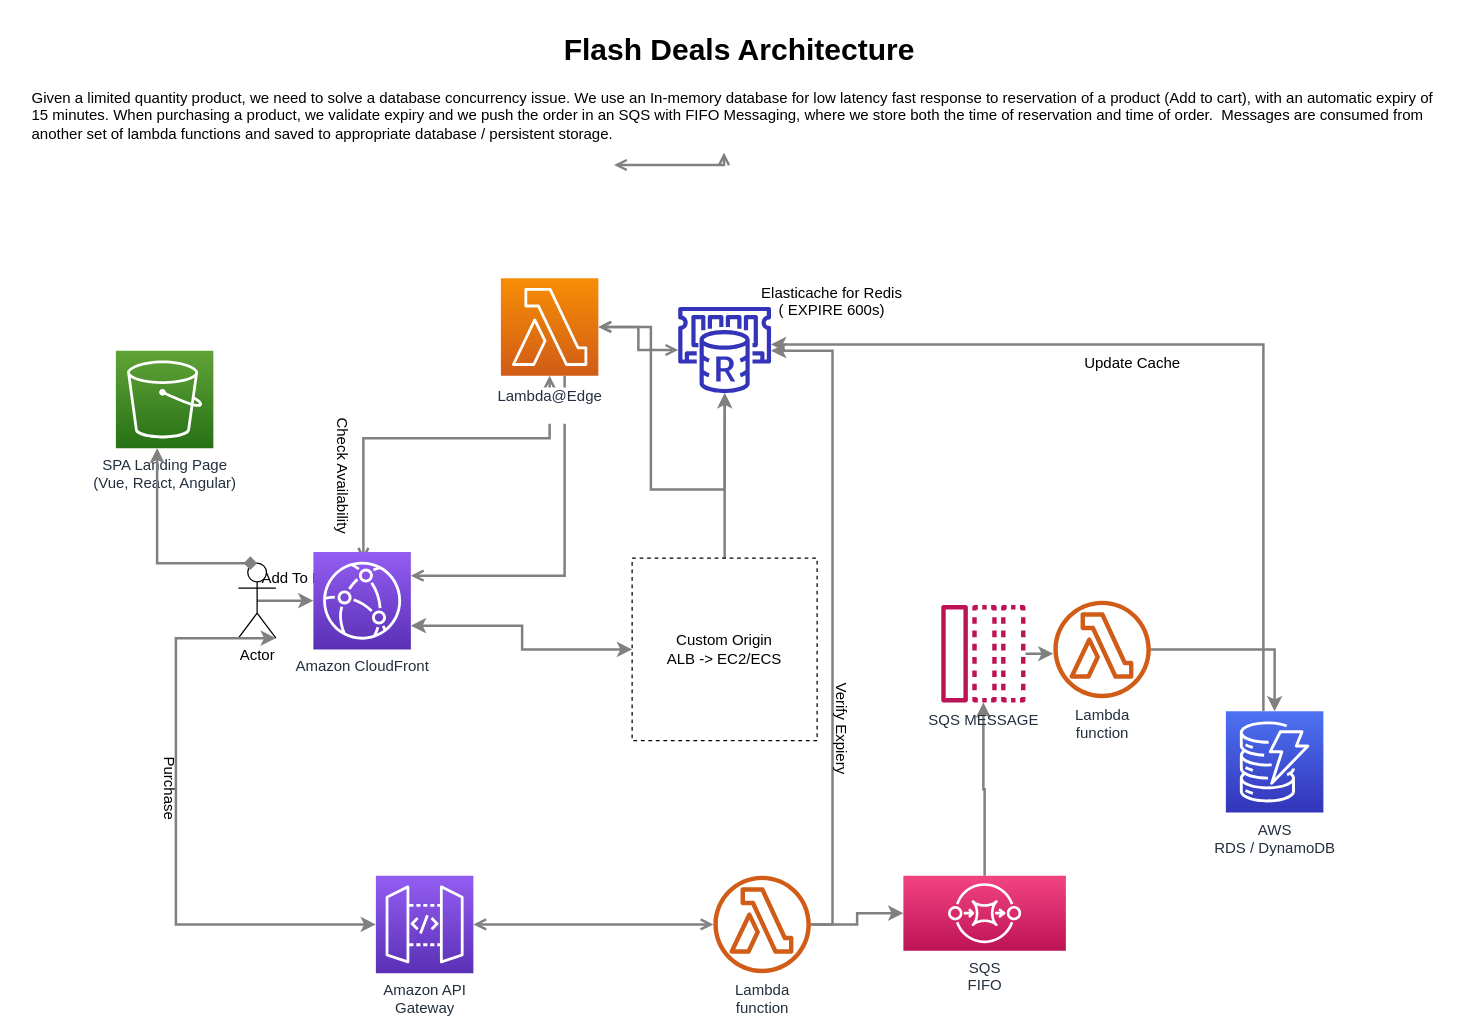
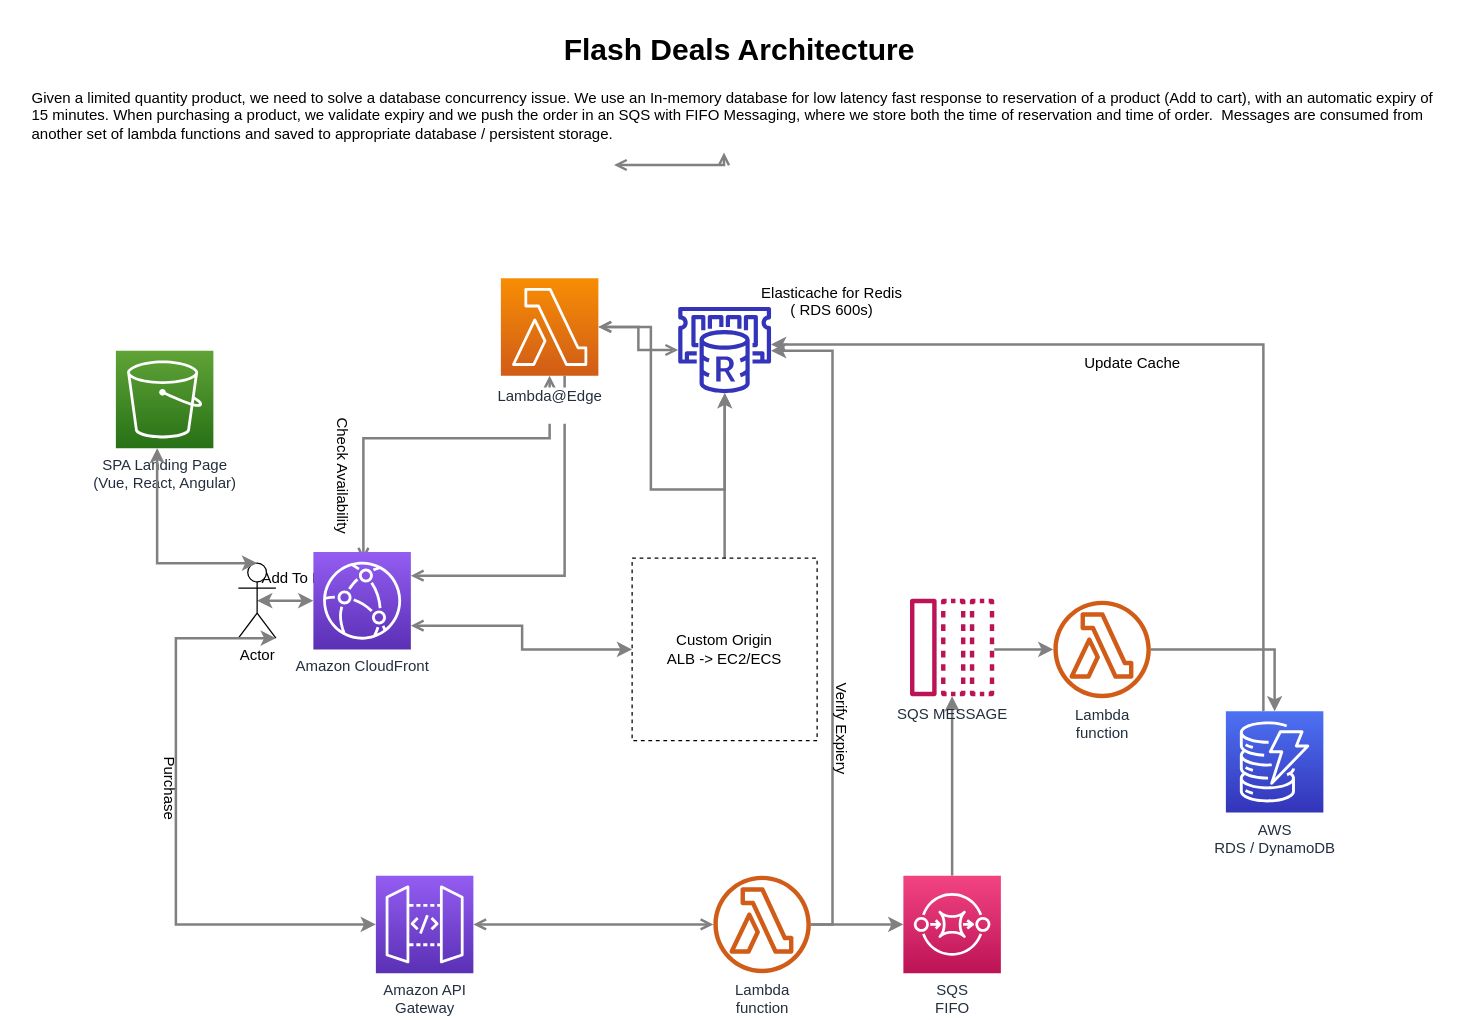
(832, 311) -> (832, 311)
(243, 563) -> (244, 563)
(262, 601) -> (270, 601)
(423, 626) -> (422, 626)
(983, 654) -> (952, 648)
(984, 913) -> (952, 924)
